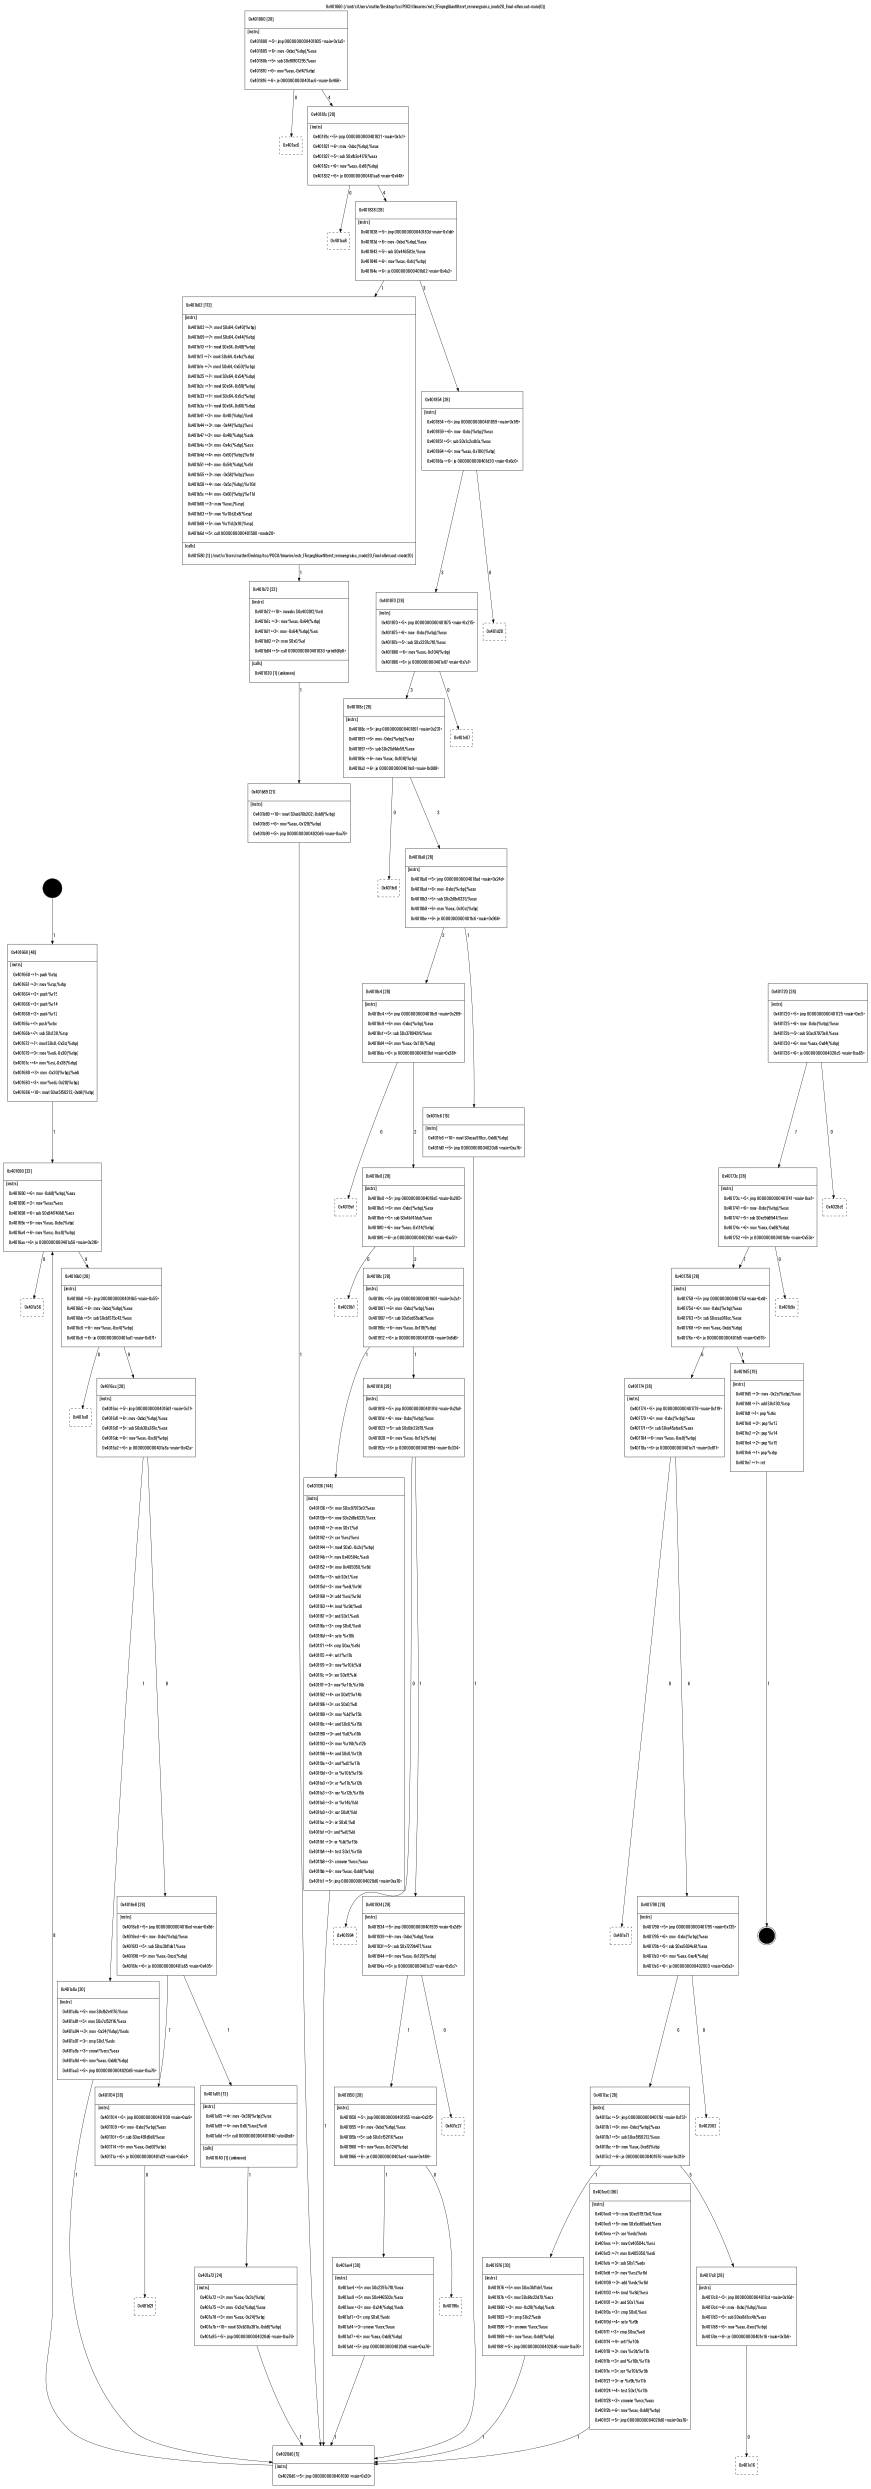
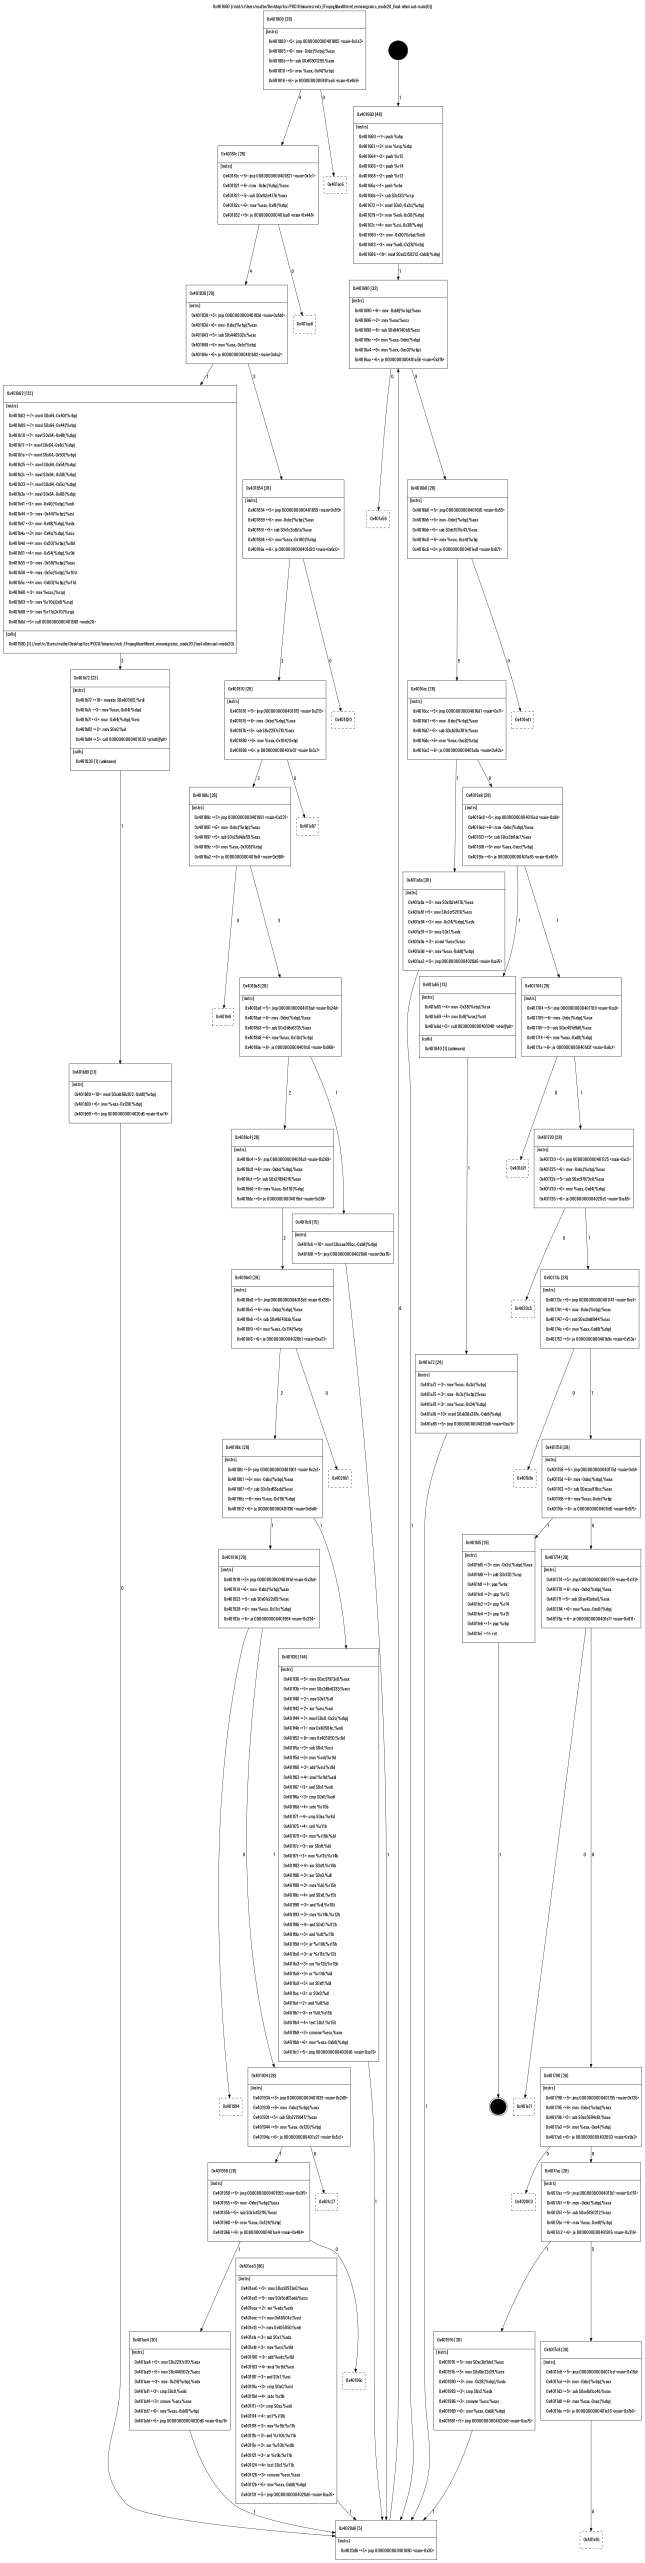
(301, 573) -> (122, 661)
none -> (577, 1091)
(346, 1207) -> none
(301, 1355) -> (122, 1589)
